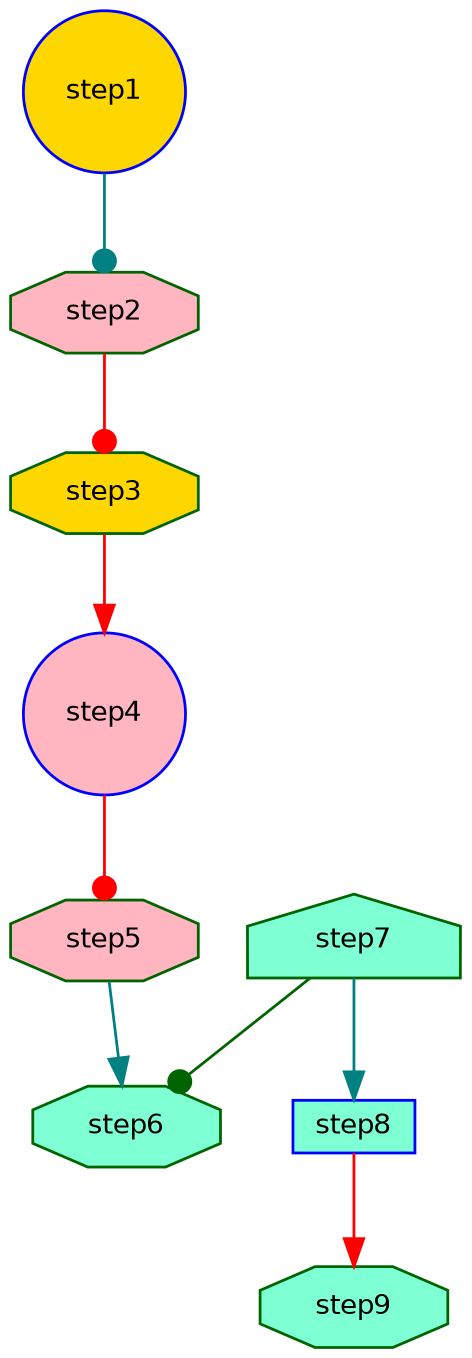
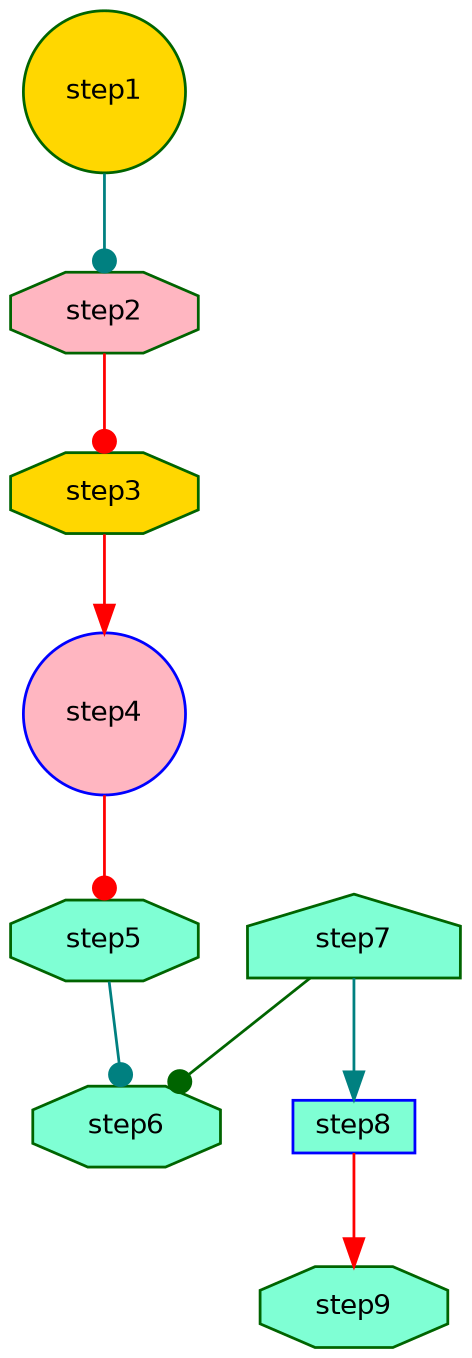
(104, 92) -> (104, 92)
(104, 941) -> (104, 941)
(114, 1019) -> (114, 1022)
